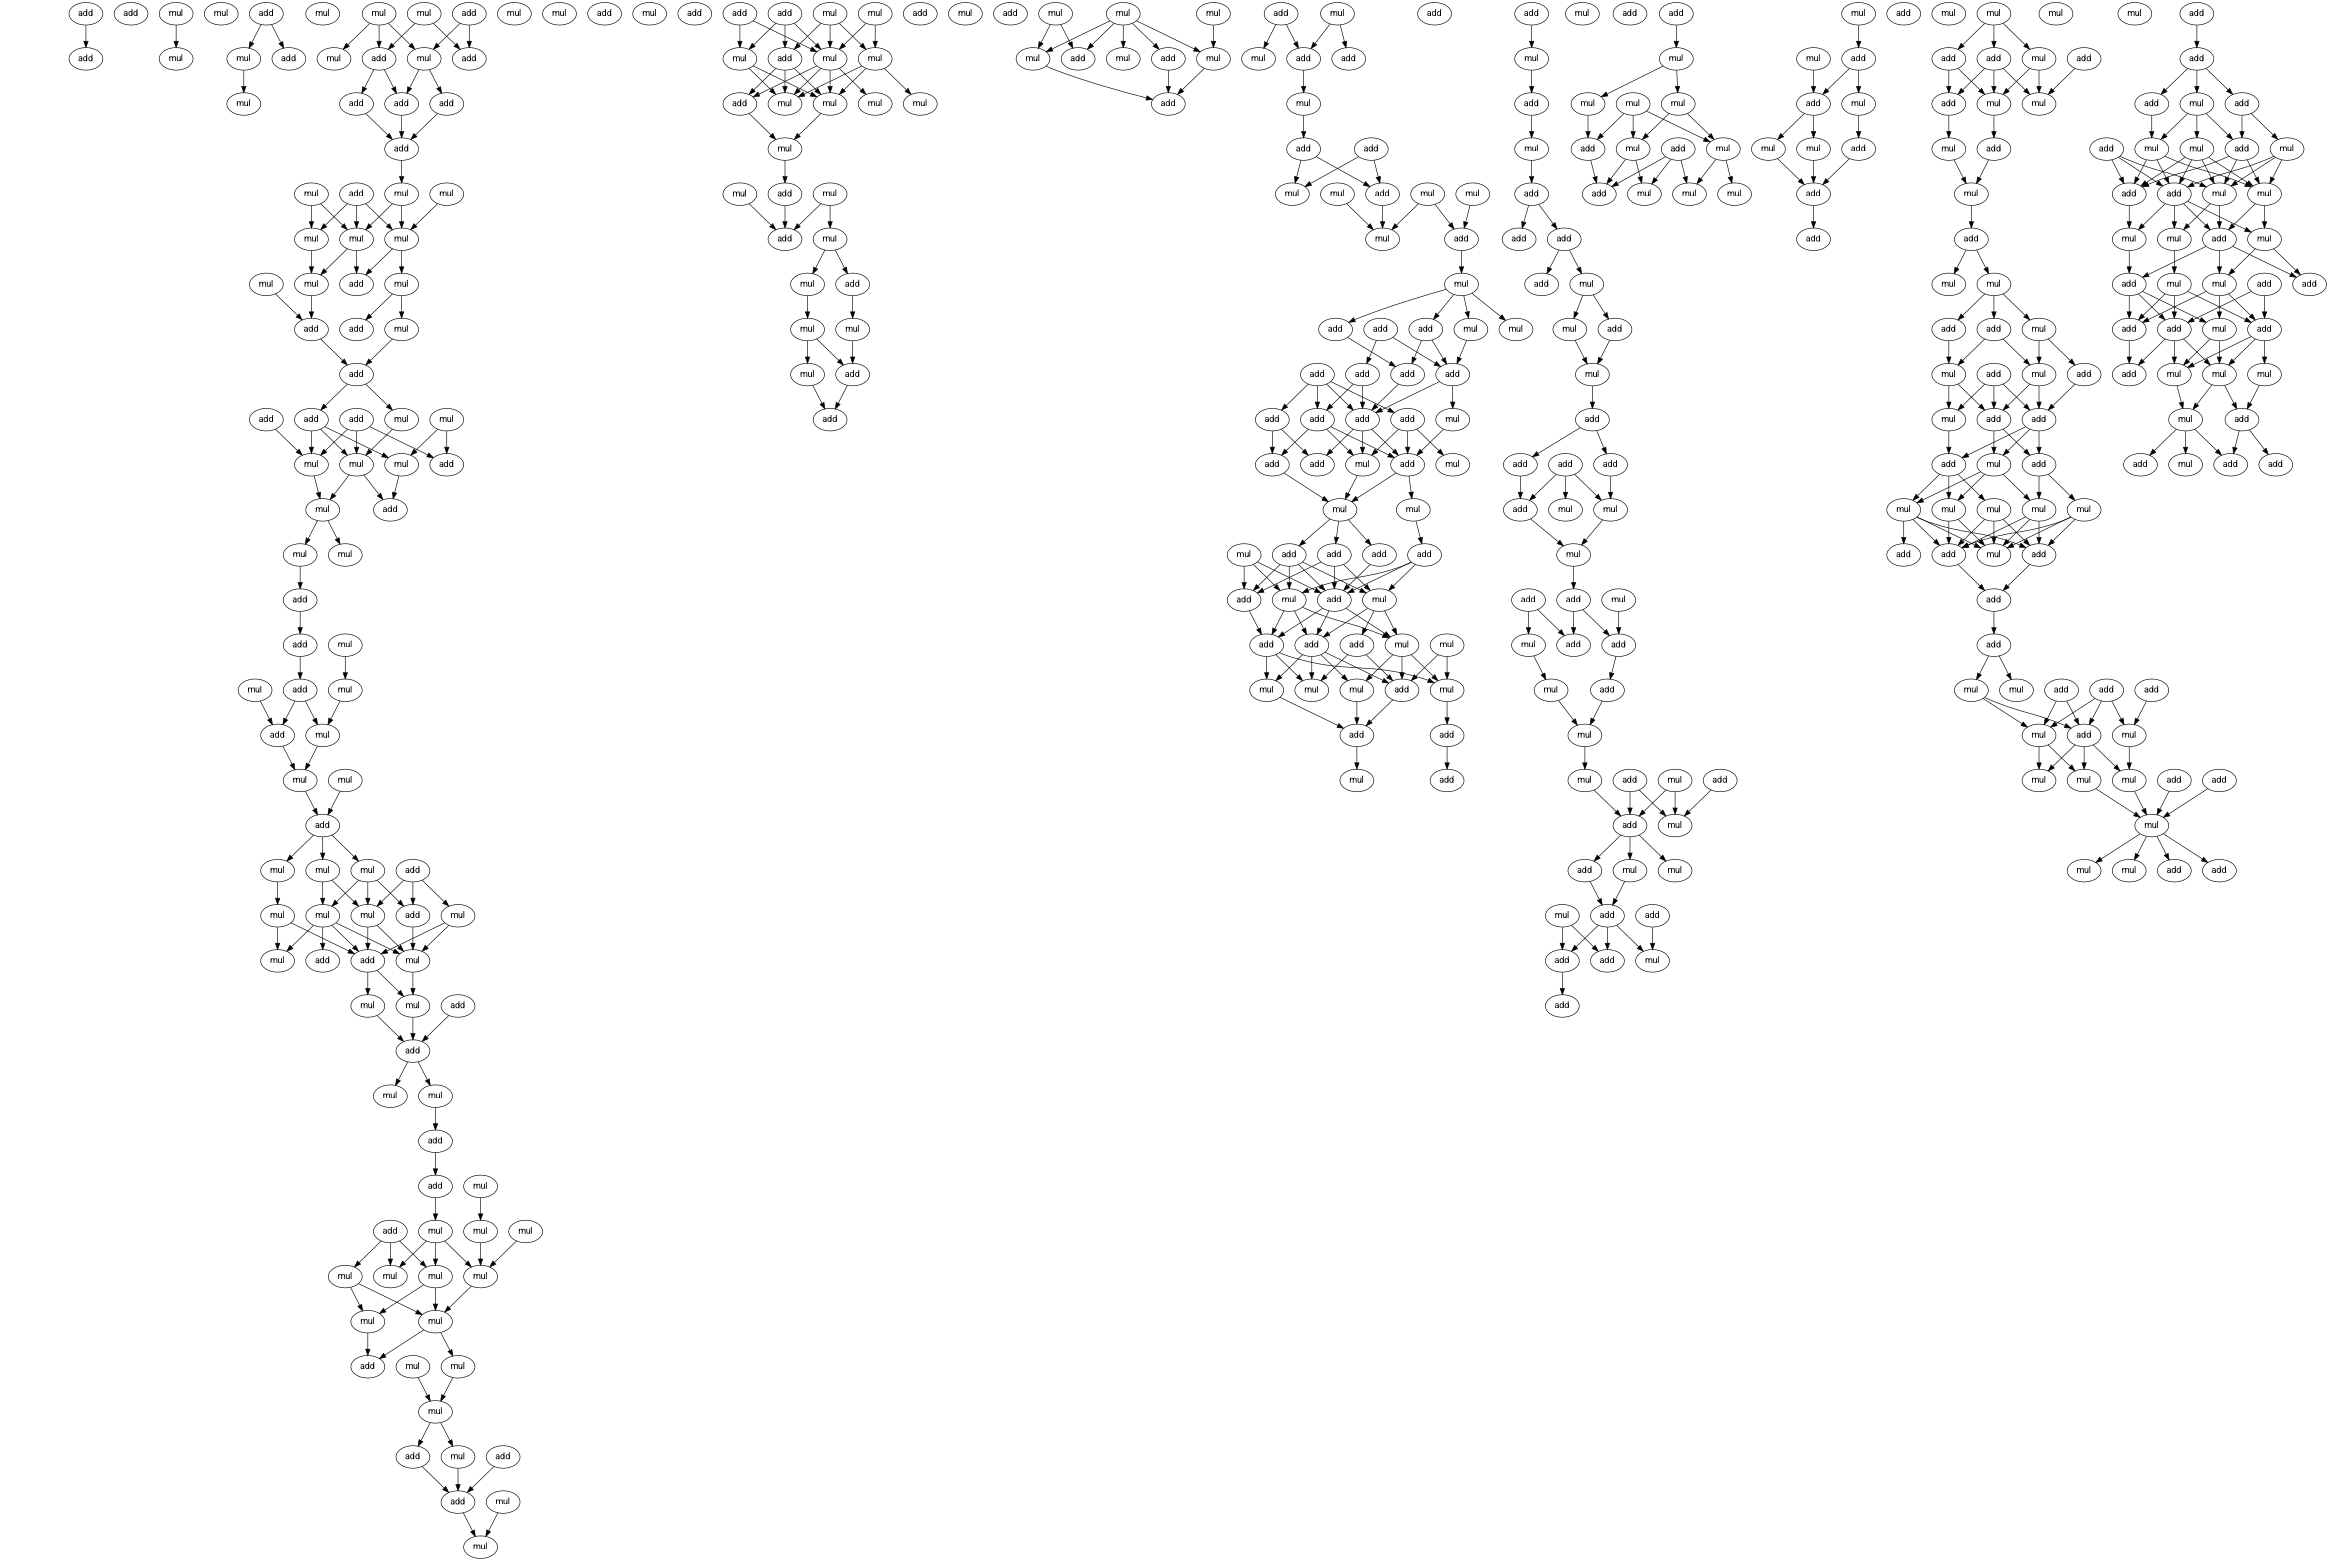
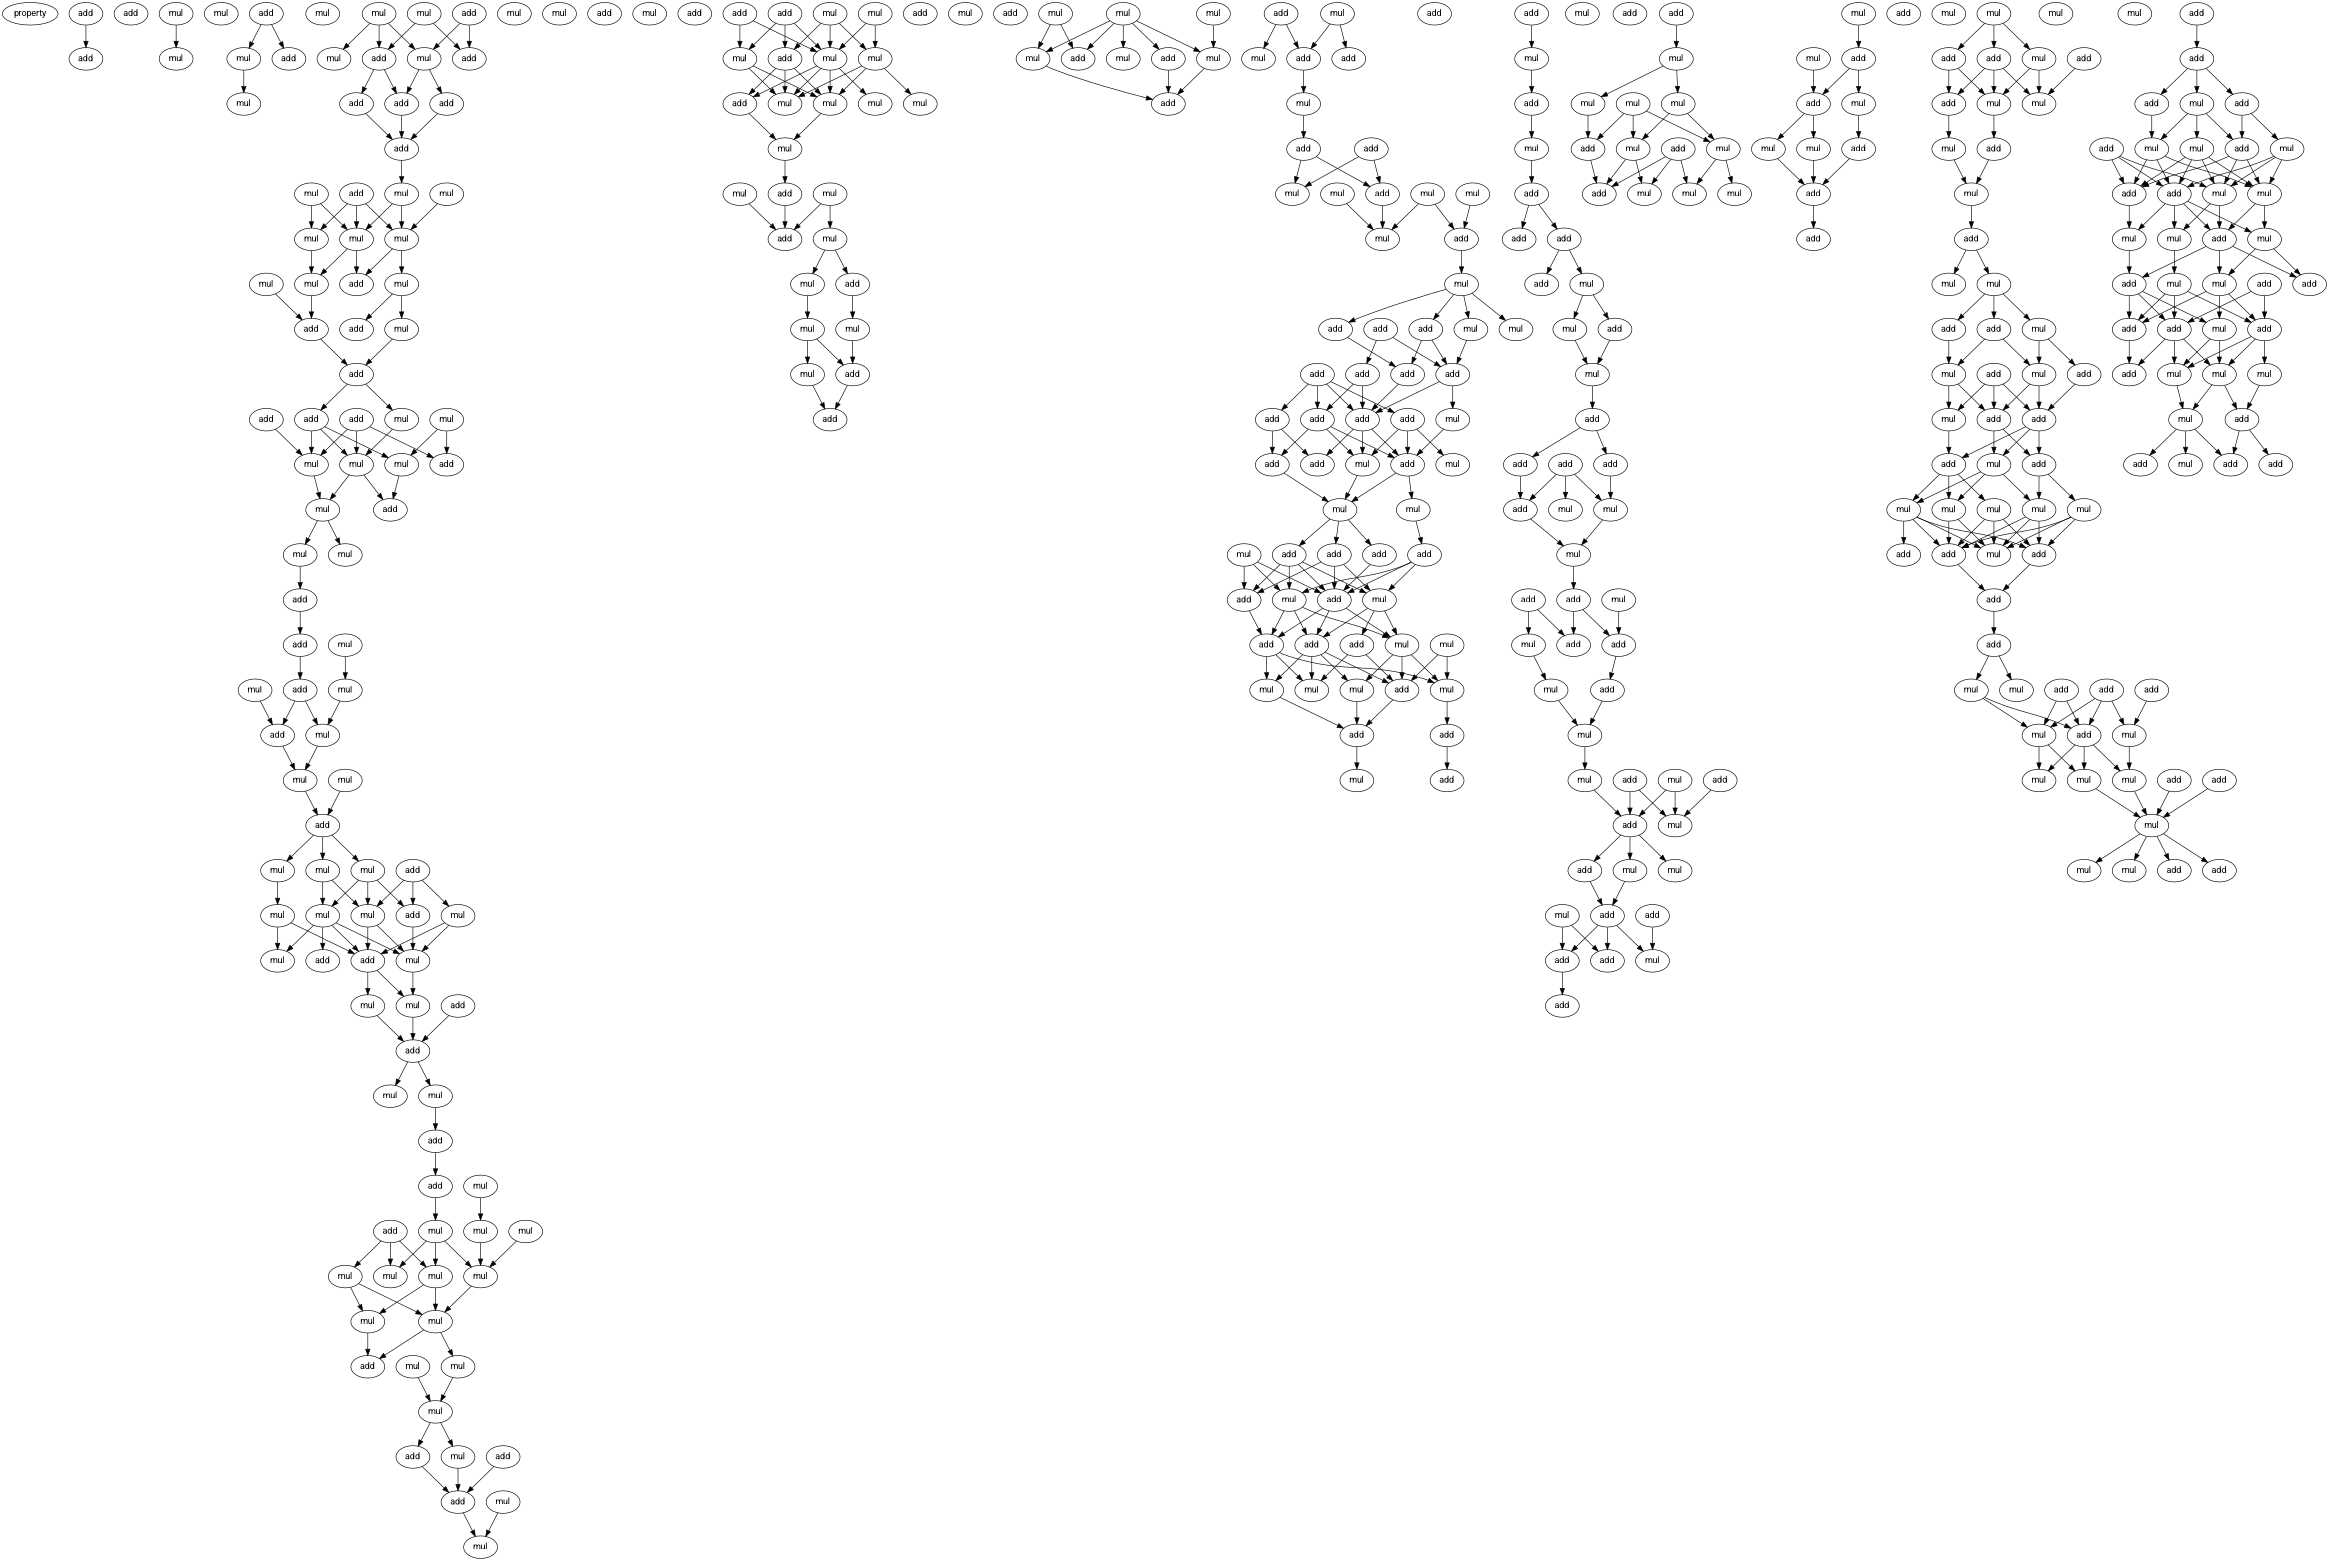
none -> (30, 14)
